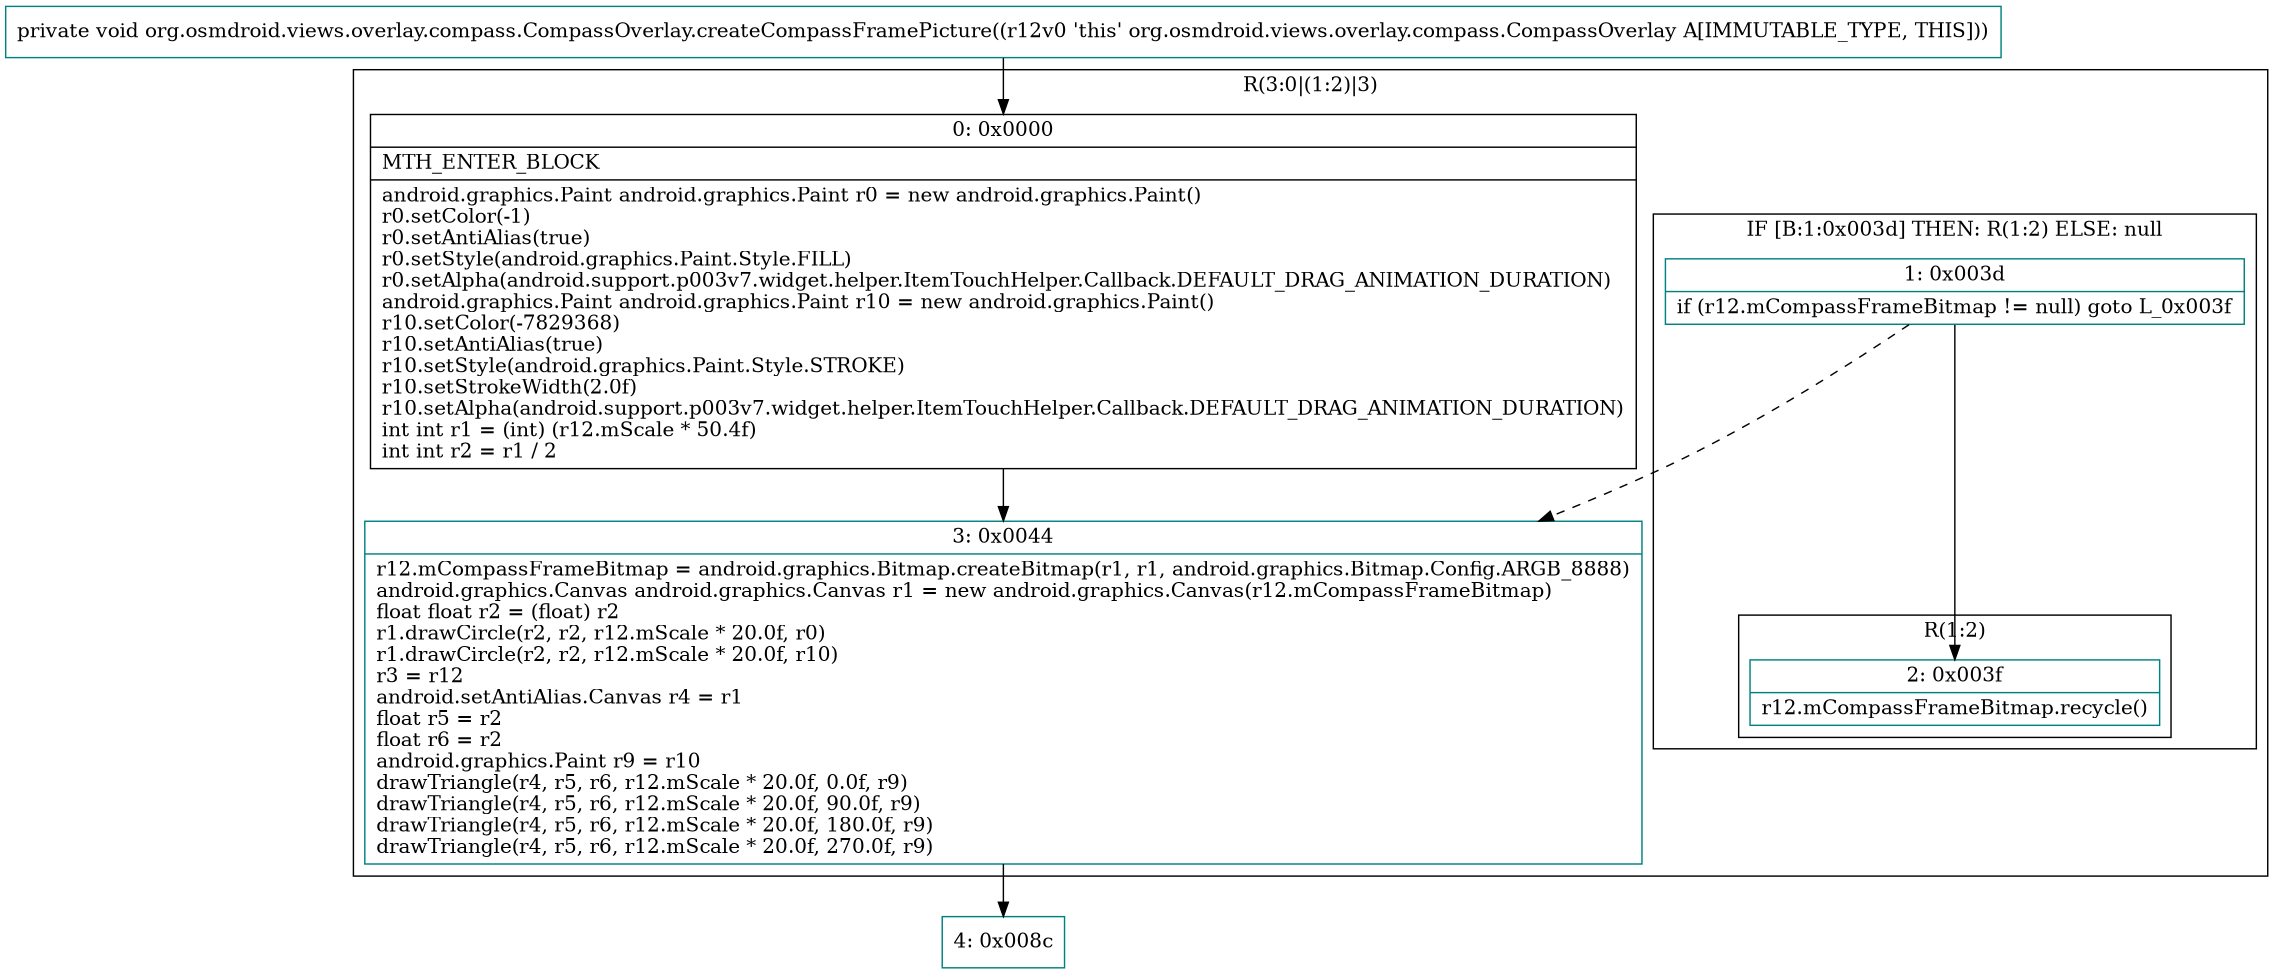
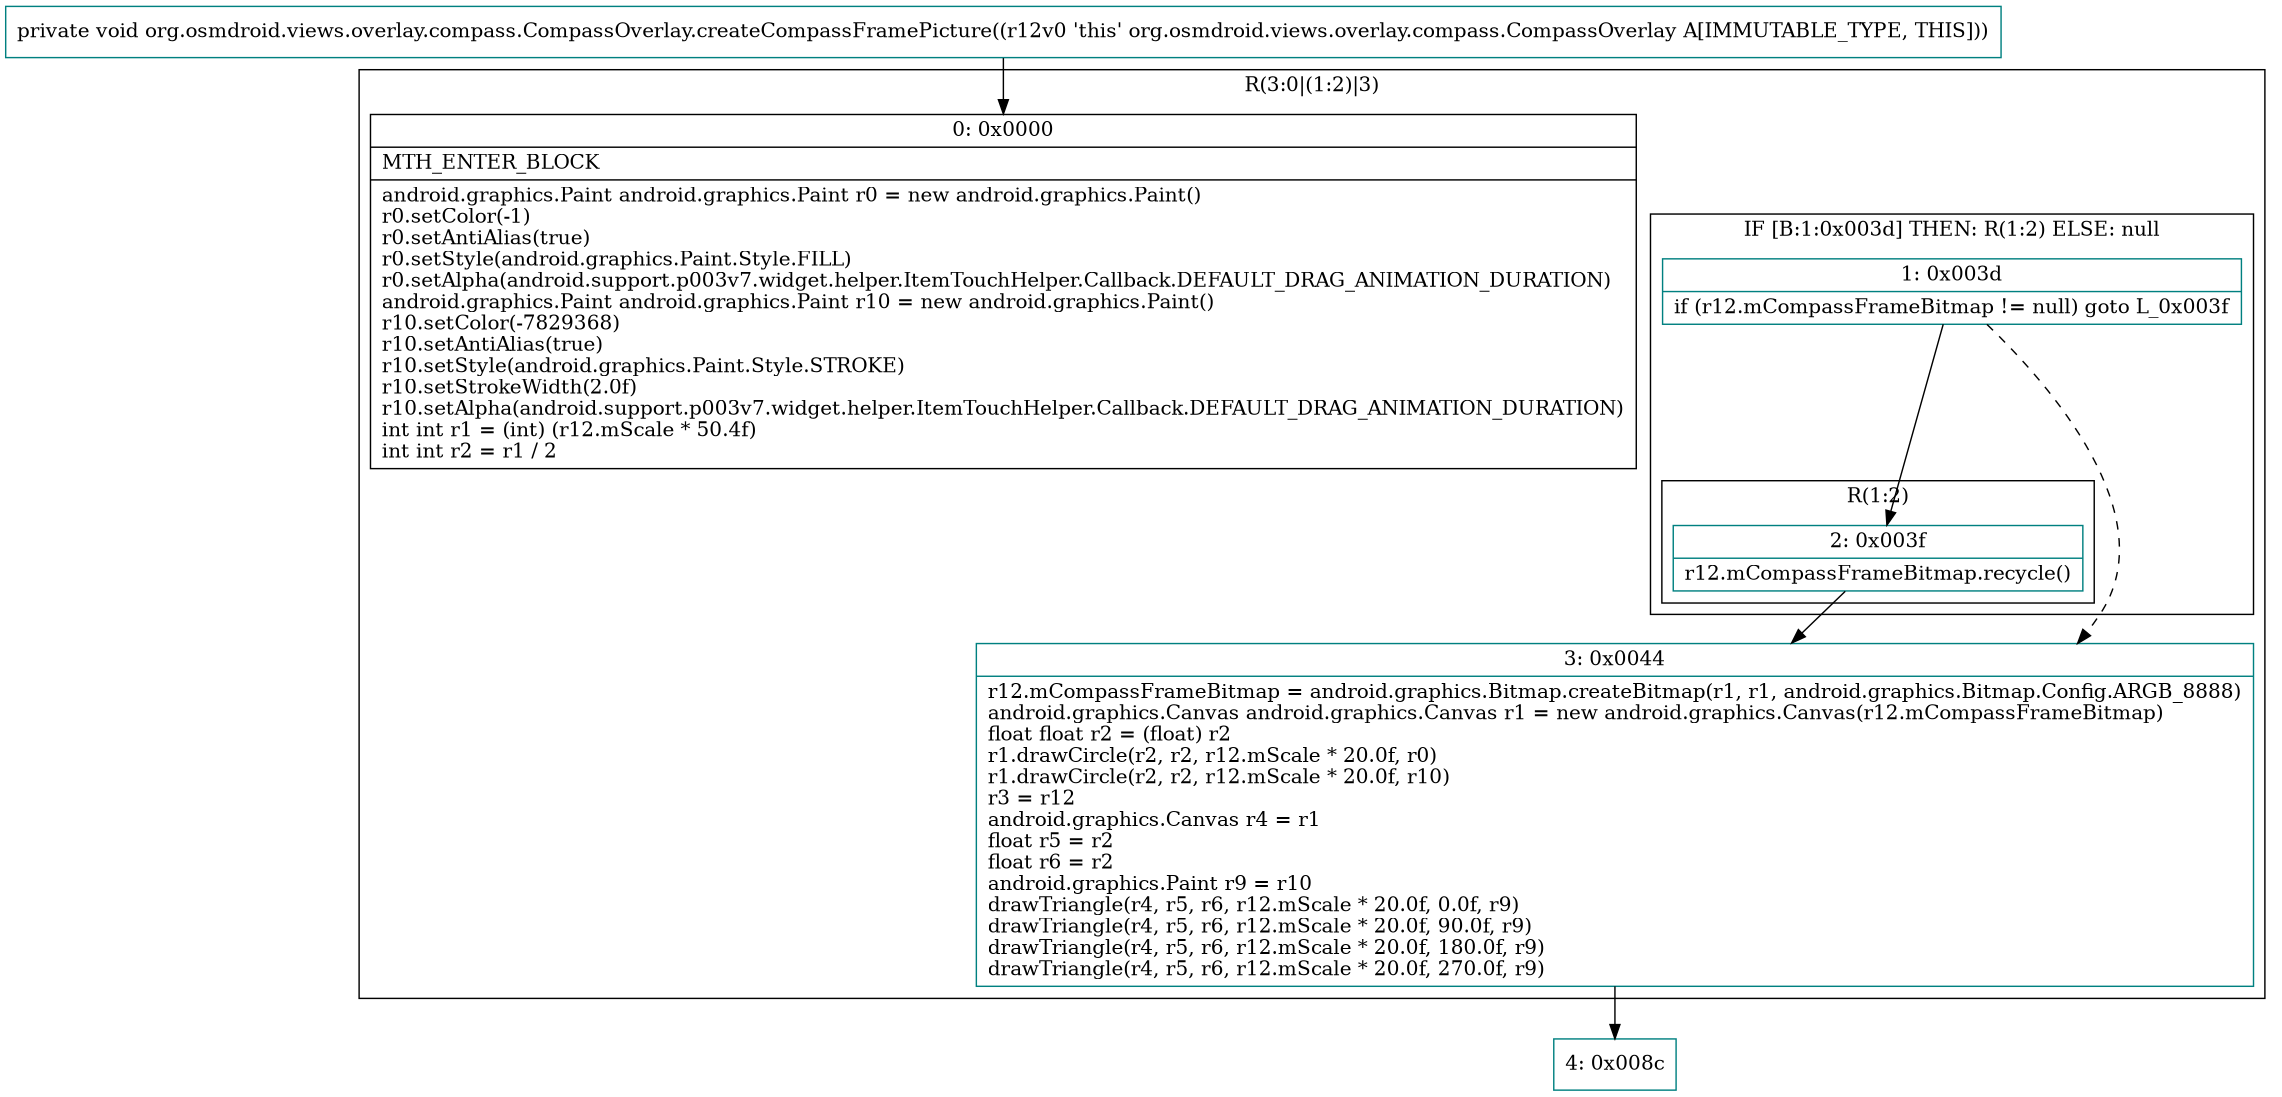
(1003, 488) -> (1824, 612)
(560, 698) -> (1155, 820)
